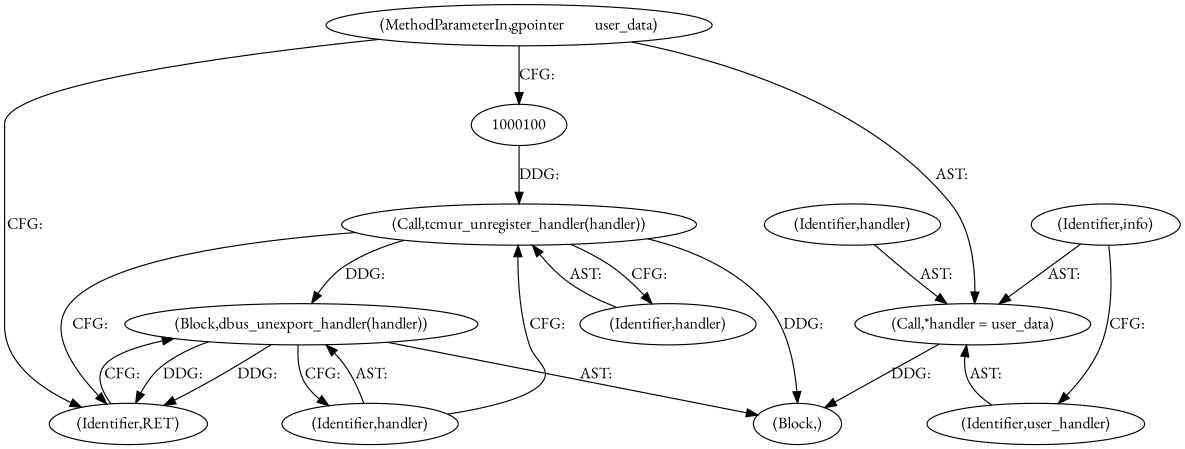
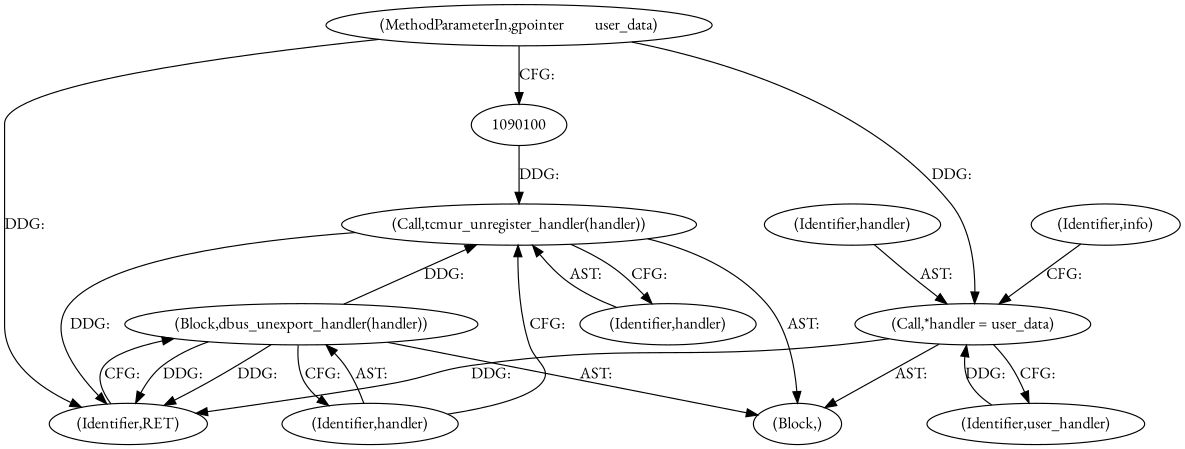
(519, 125) -> (519, 125)
(954, 175) -> (954, 175)
(27, 225) -> (27, 225)
(356, 259) -> (405, 277)
(1066, 274) -> (1066, 274)
(92, 324) -> (92, 324)
(806, 324) -> (806, 324)
(1107, 326) -> (1011, 367)
none -> (546, 357)
(913, 374) -> (913, 374)
(988, 374) -> (988, 374)
